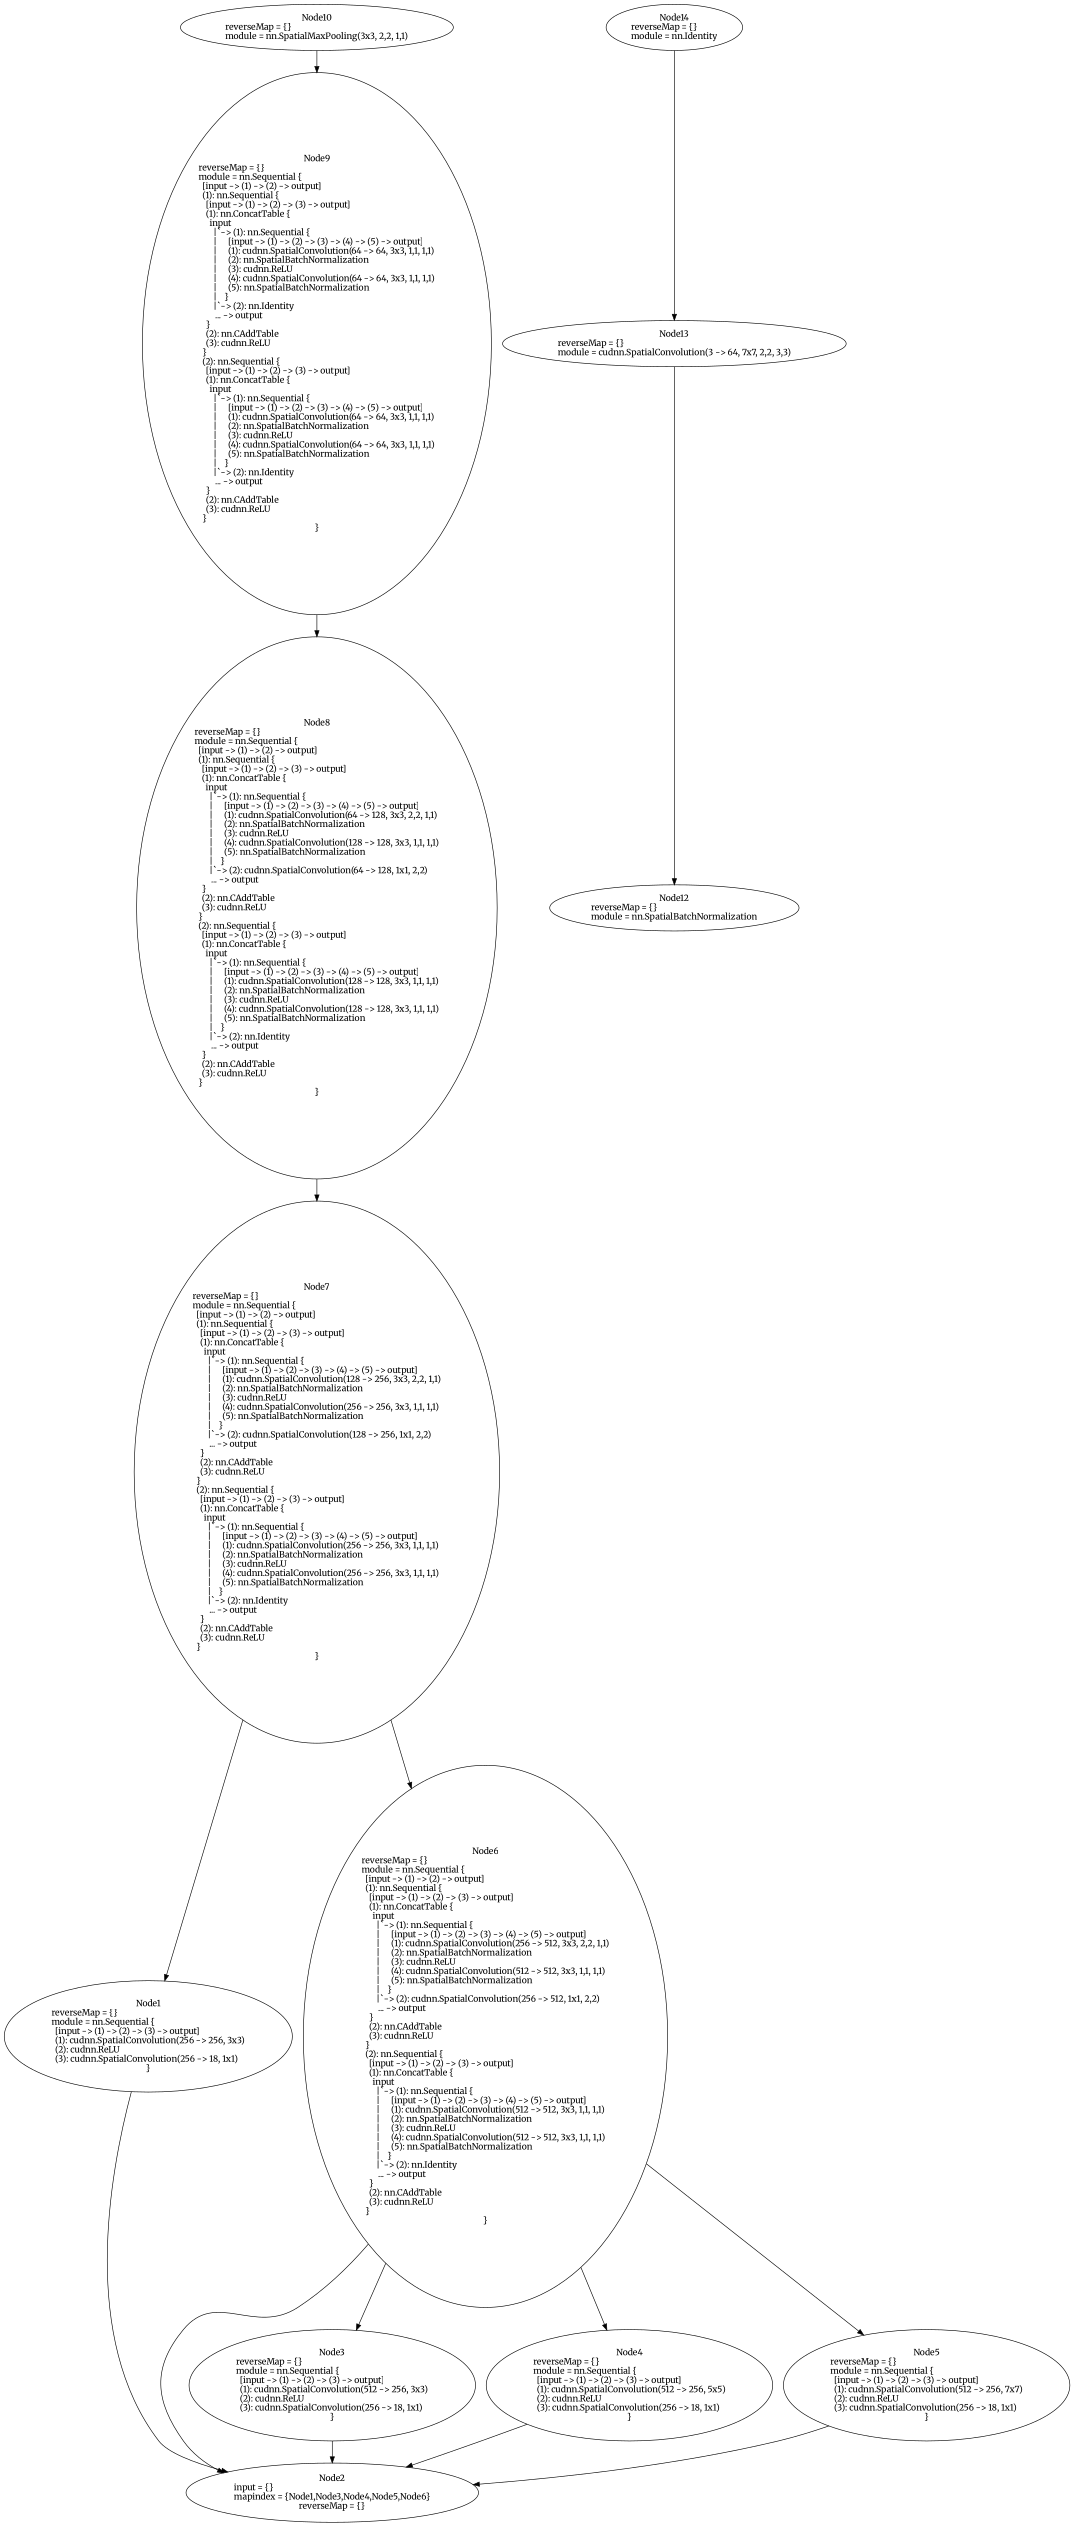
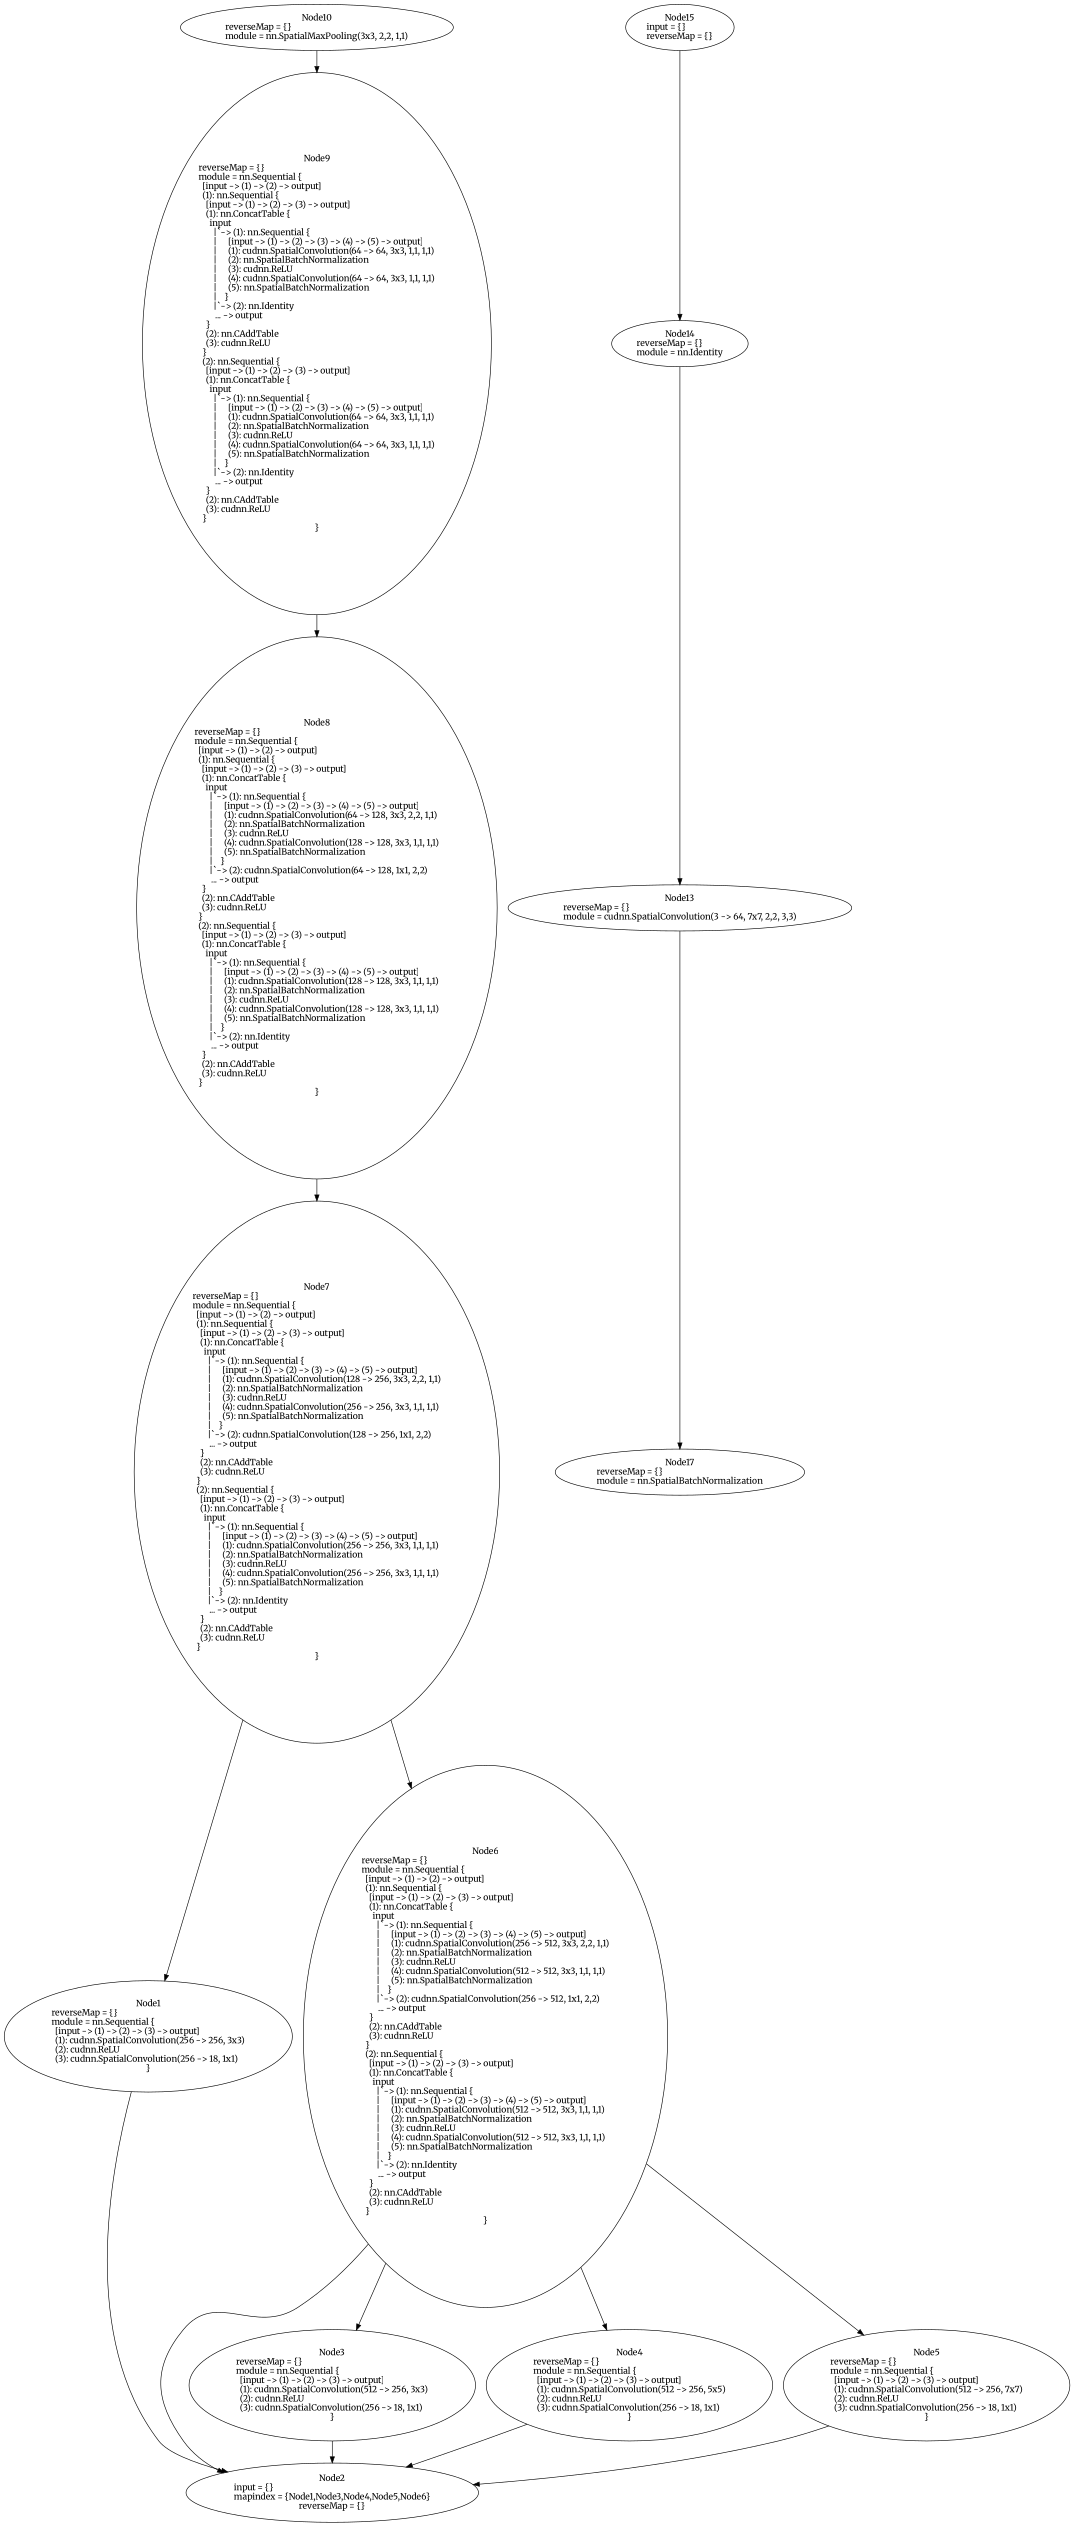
none -> (680, 27)
(674, 908) -> (680, 1472)
